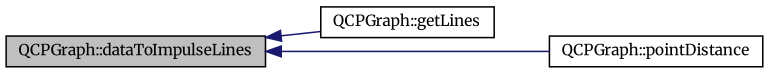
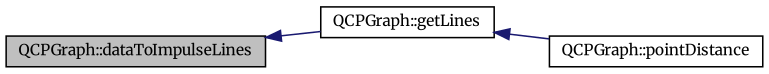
(415, 51) -> (529, 37)
